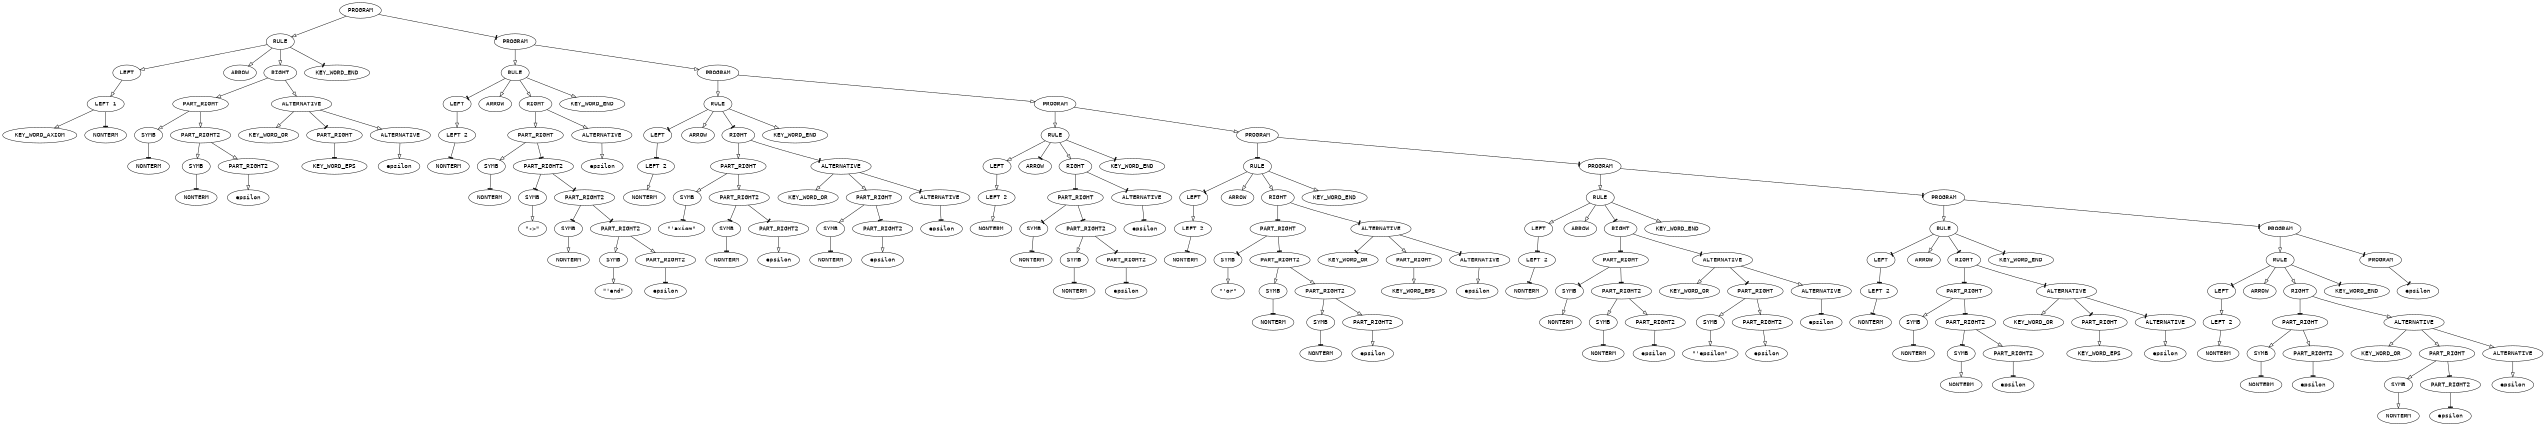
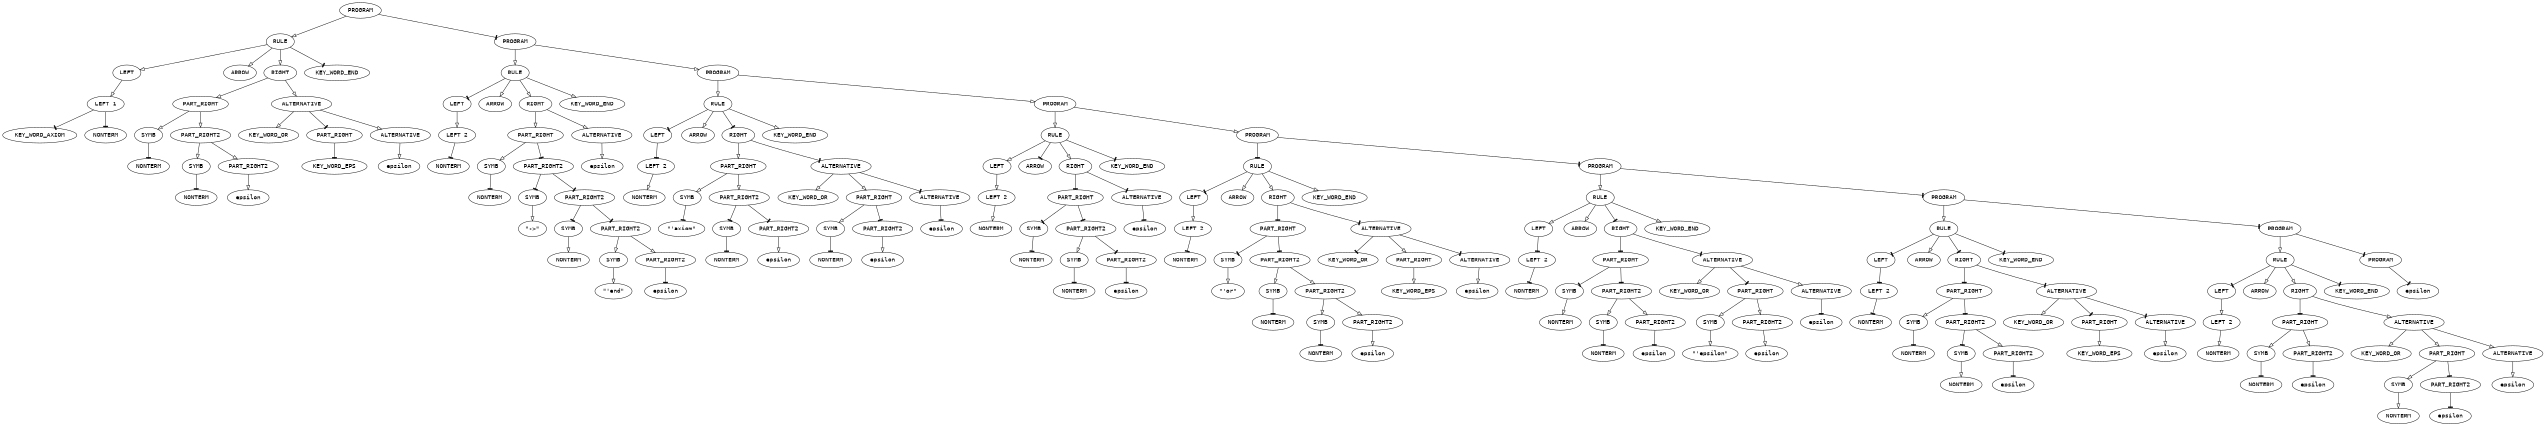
(76, 118) -> (75, 119)
